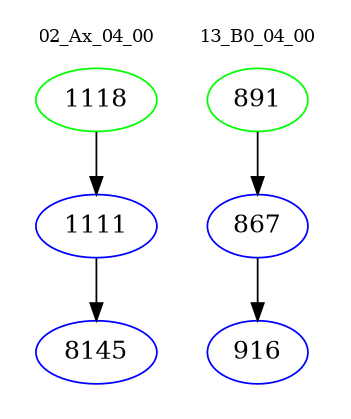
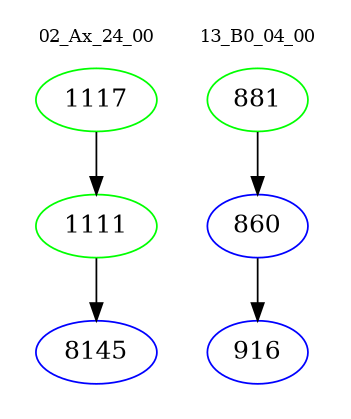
(96, 38) -> (96, 38)
(96, 100) -> (96, 100)
(258, 100) -> (258, 100)
(96, 226) -> (96, 226)
(258, 226) -> (258, 226)
